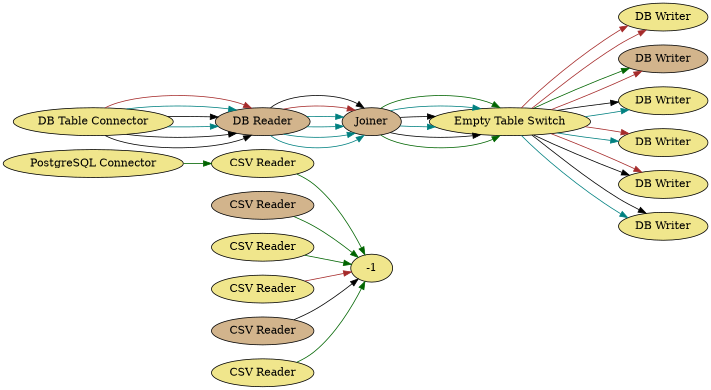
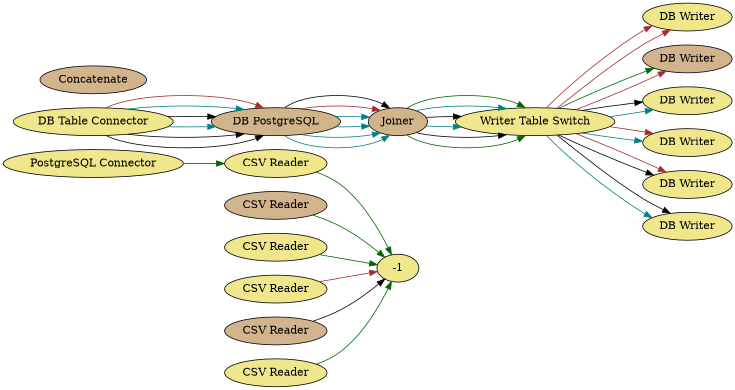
none -> (93, 80)
(263, 122) -> (276, 122)
(510, 122) -> (535, 122)
